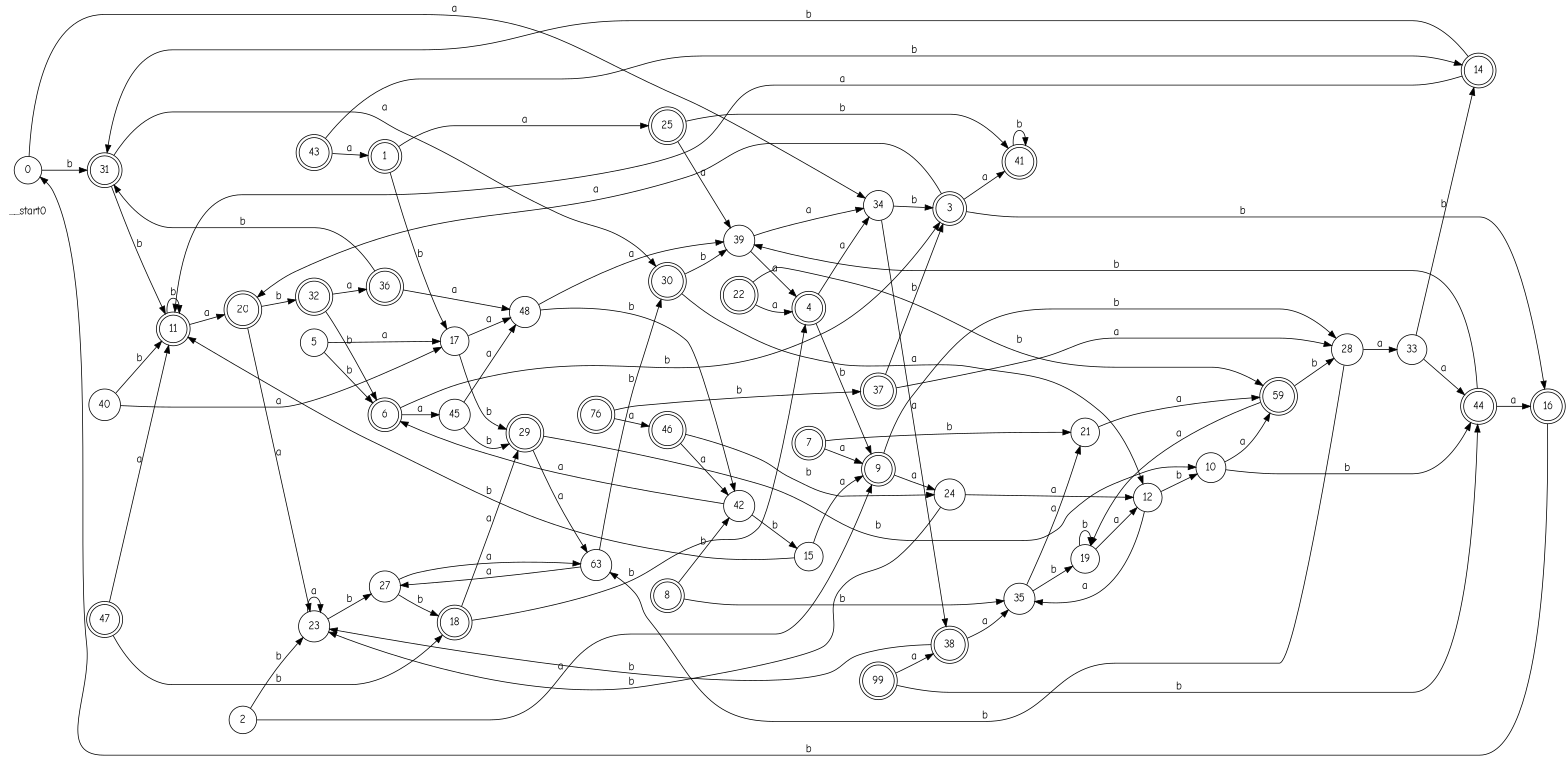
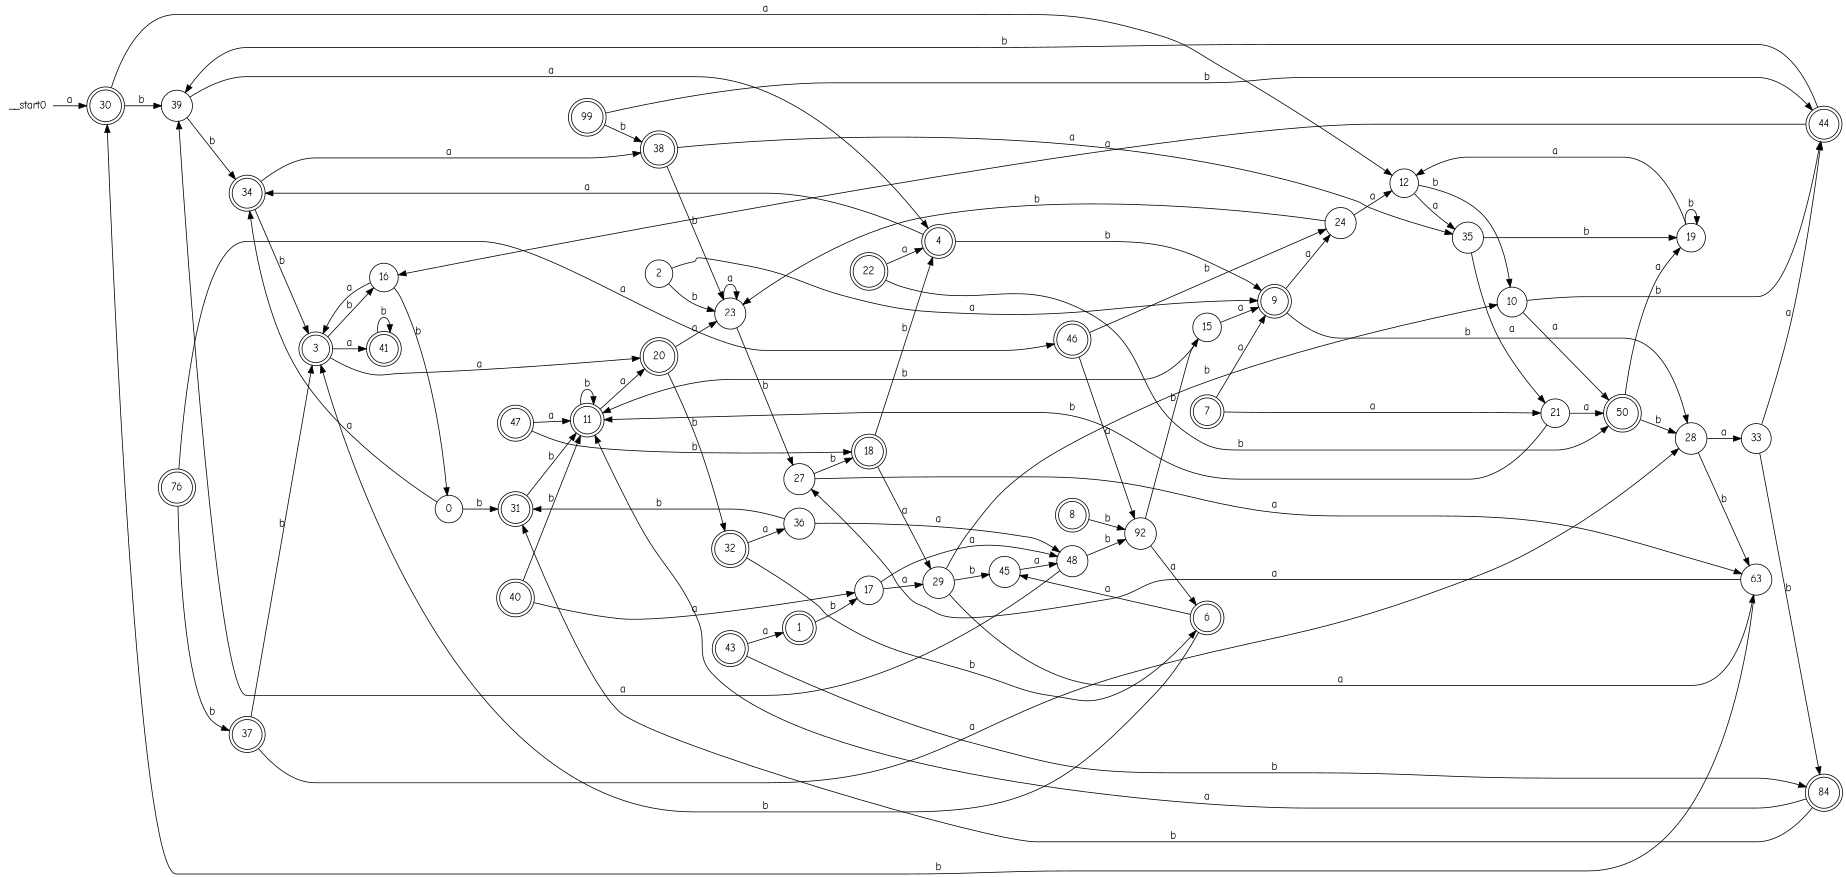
(1479, 71) -> (1824, 793)
(389, 125) -> (66, 106)
(667, 126) -> none
(878, 205) -> (247, 193)
(809, 210) -> (212, 141)
(385, 287) -> (799, 524)
none -> (344, 301)
(314, 343) -> none
(1279, 396) -> (1622, 413)
(105, 405) -> (515, 598)
(1548, 406) -> (384, 278)
(489, 412) -> (905, 580)
none -> (1095, 423)
(950, 427) -> (1373, 407)
(525, 433) -> (939, 583)
(480, 444) -> (968, 578)
(739, 506) -> (1141, 534)
(840, 605) -> none
(914, 657) -> (623, 127)
